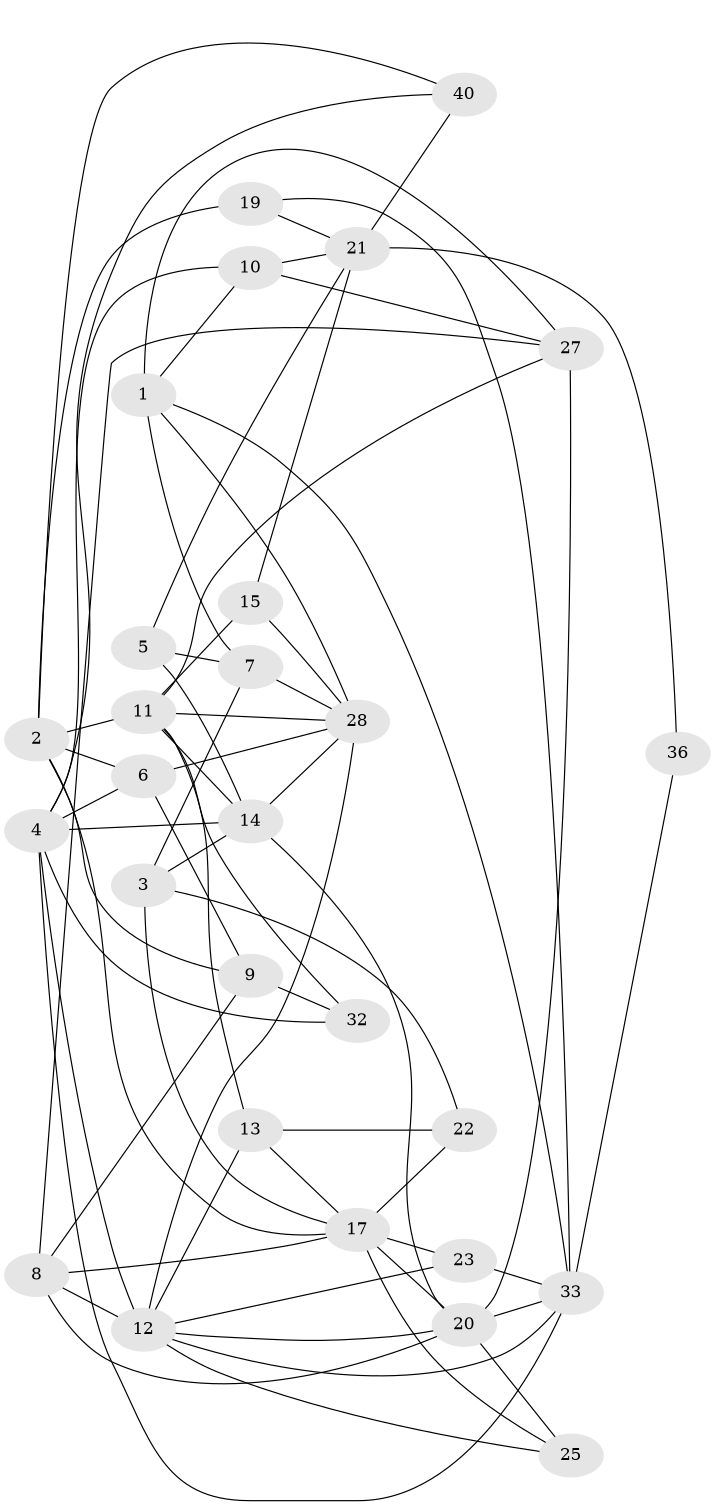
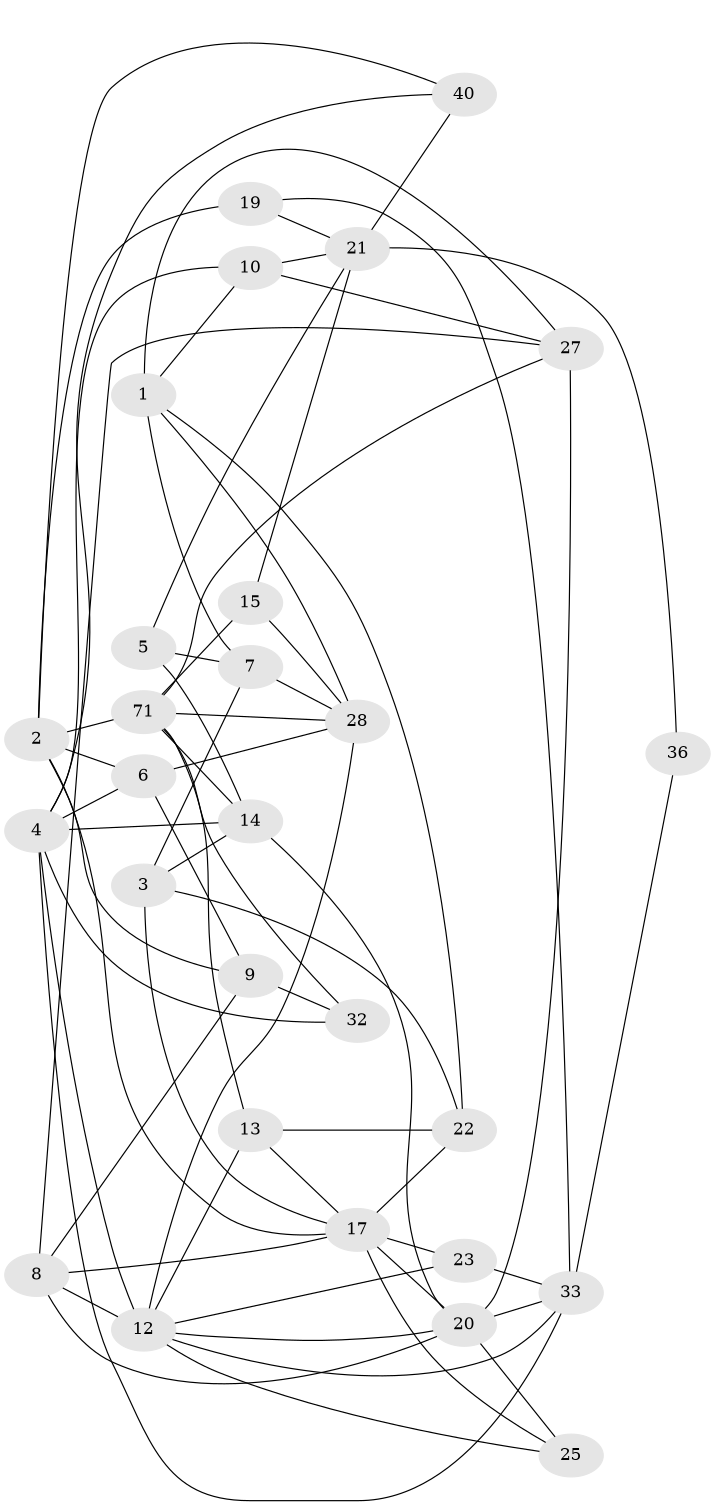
(144, 712) -> (144, 712)
(304, 771) -> none
(459, 786) -> (399, 720)
